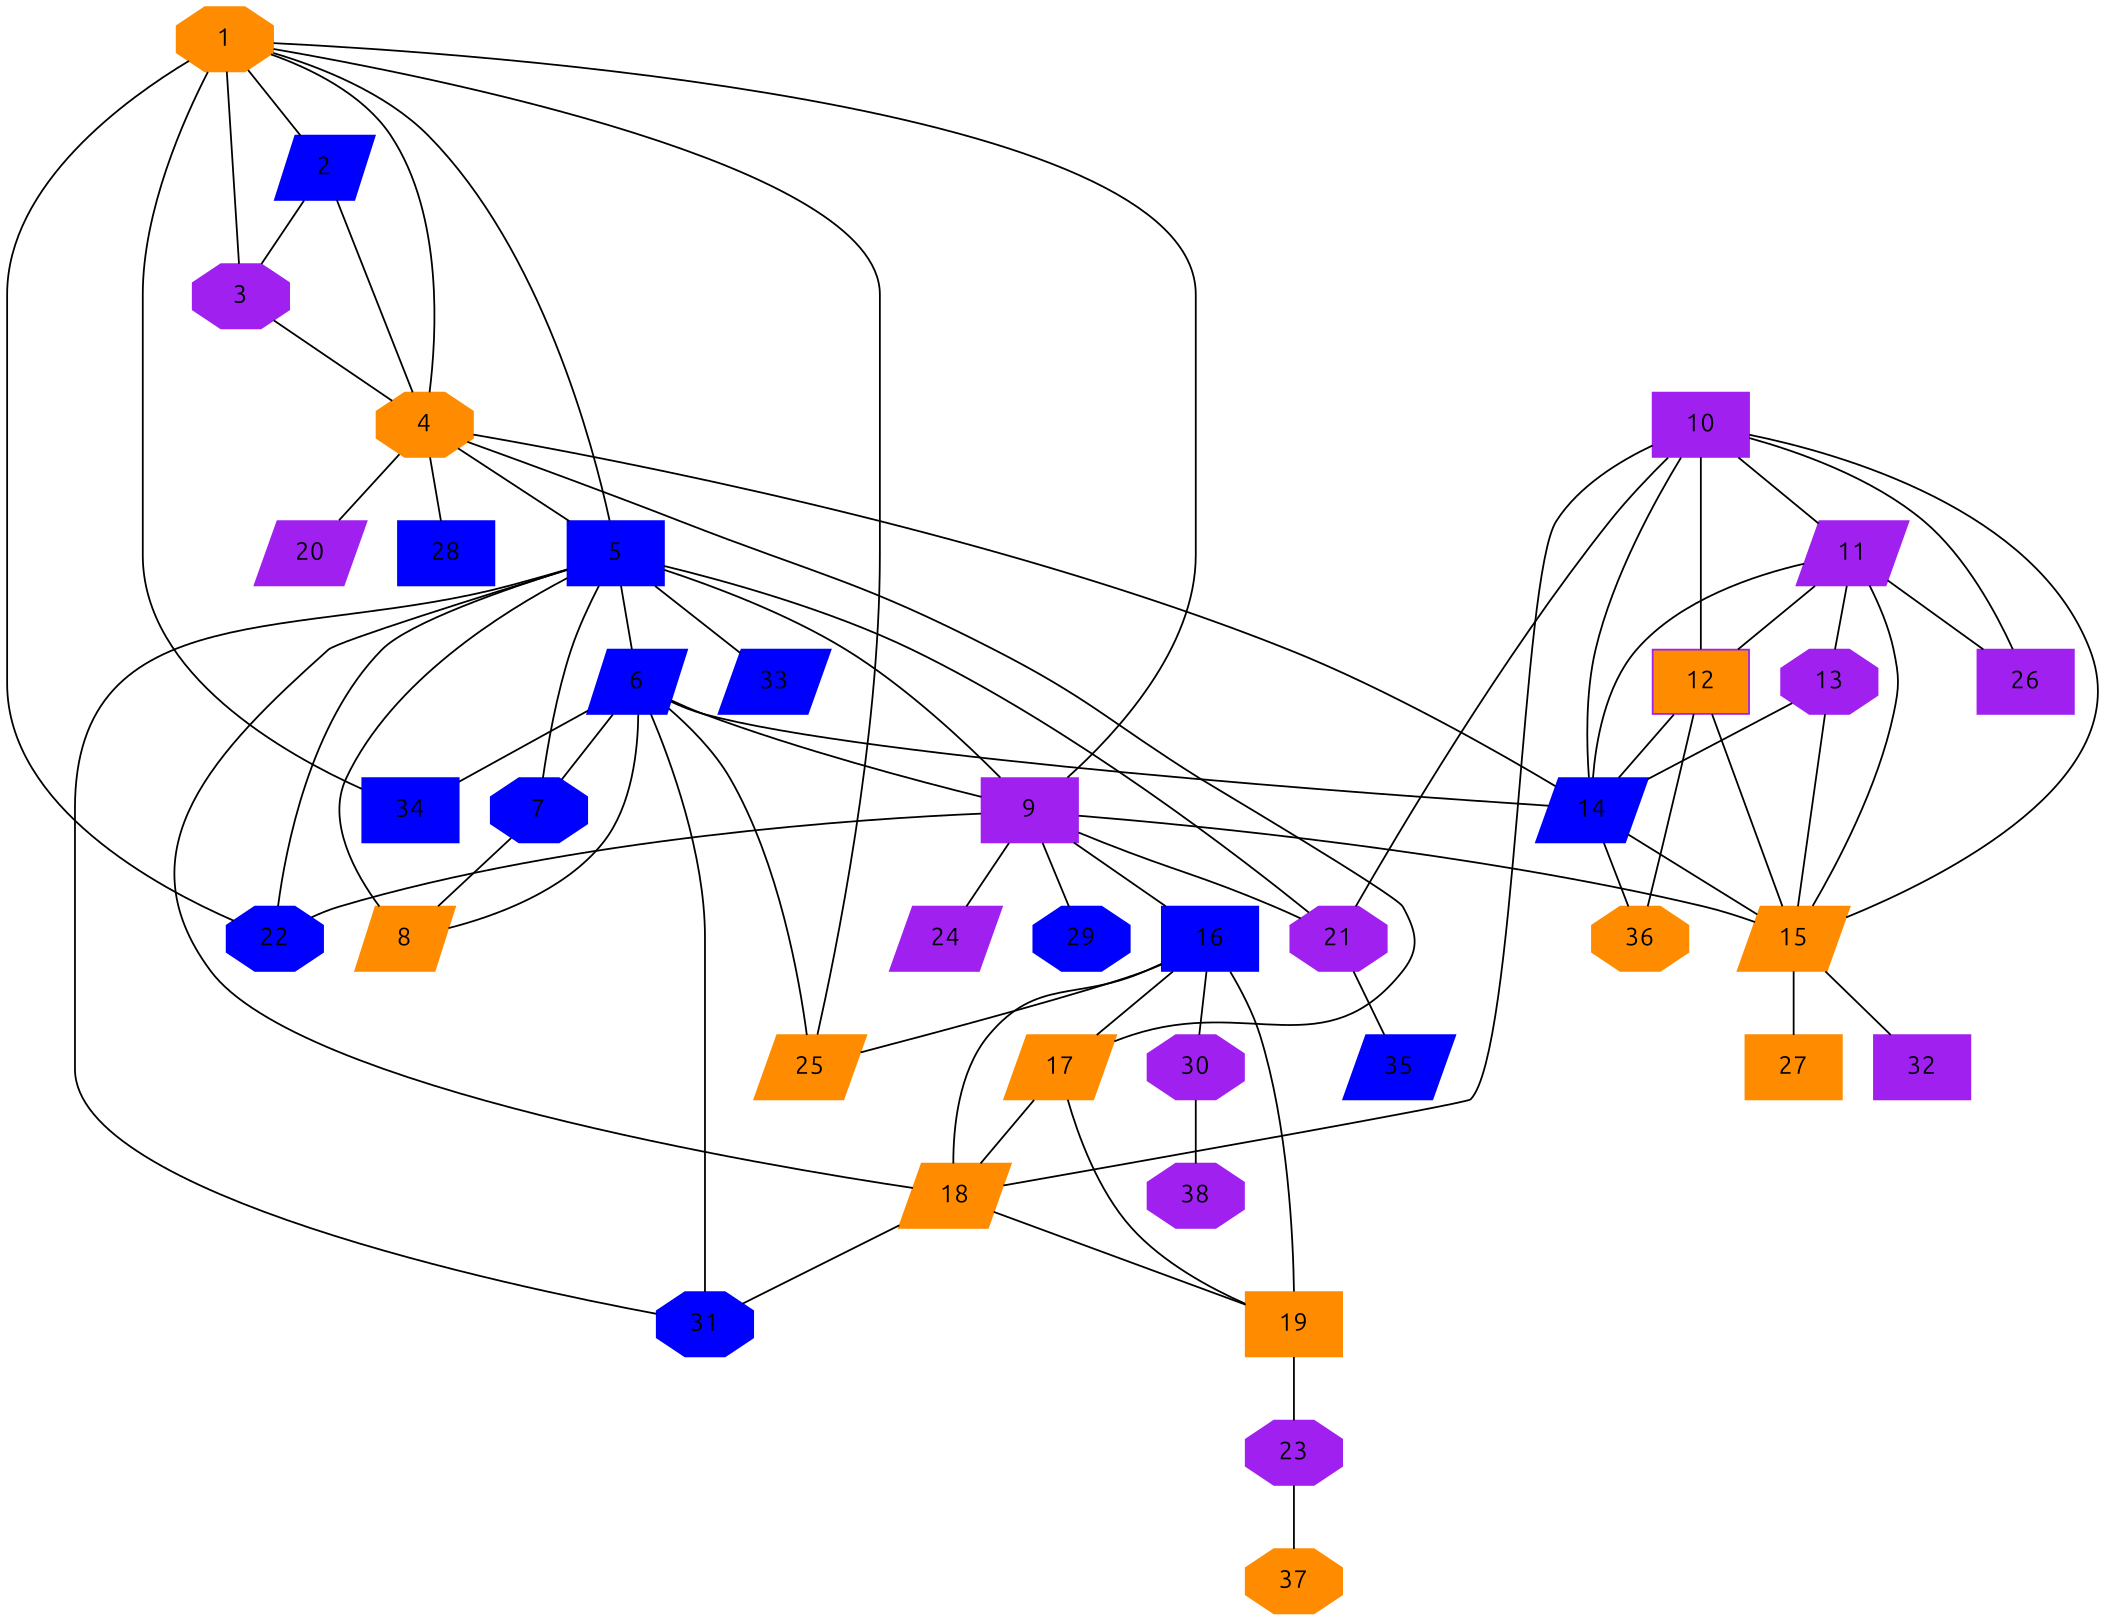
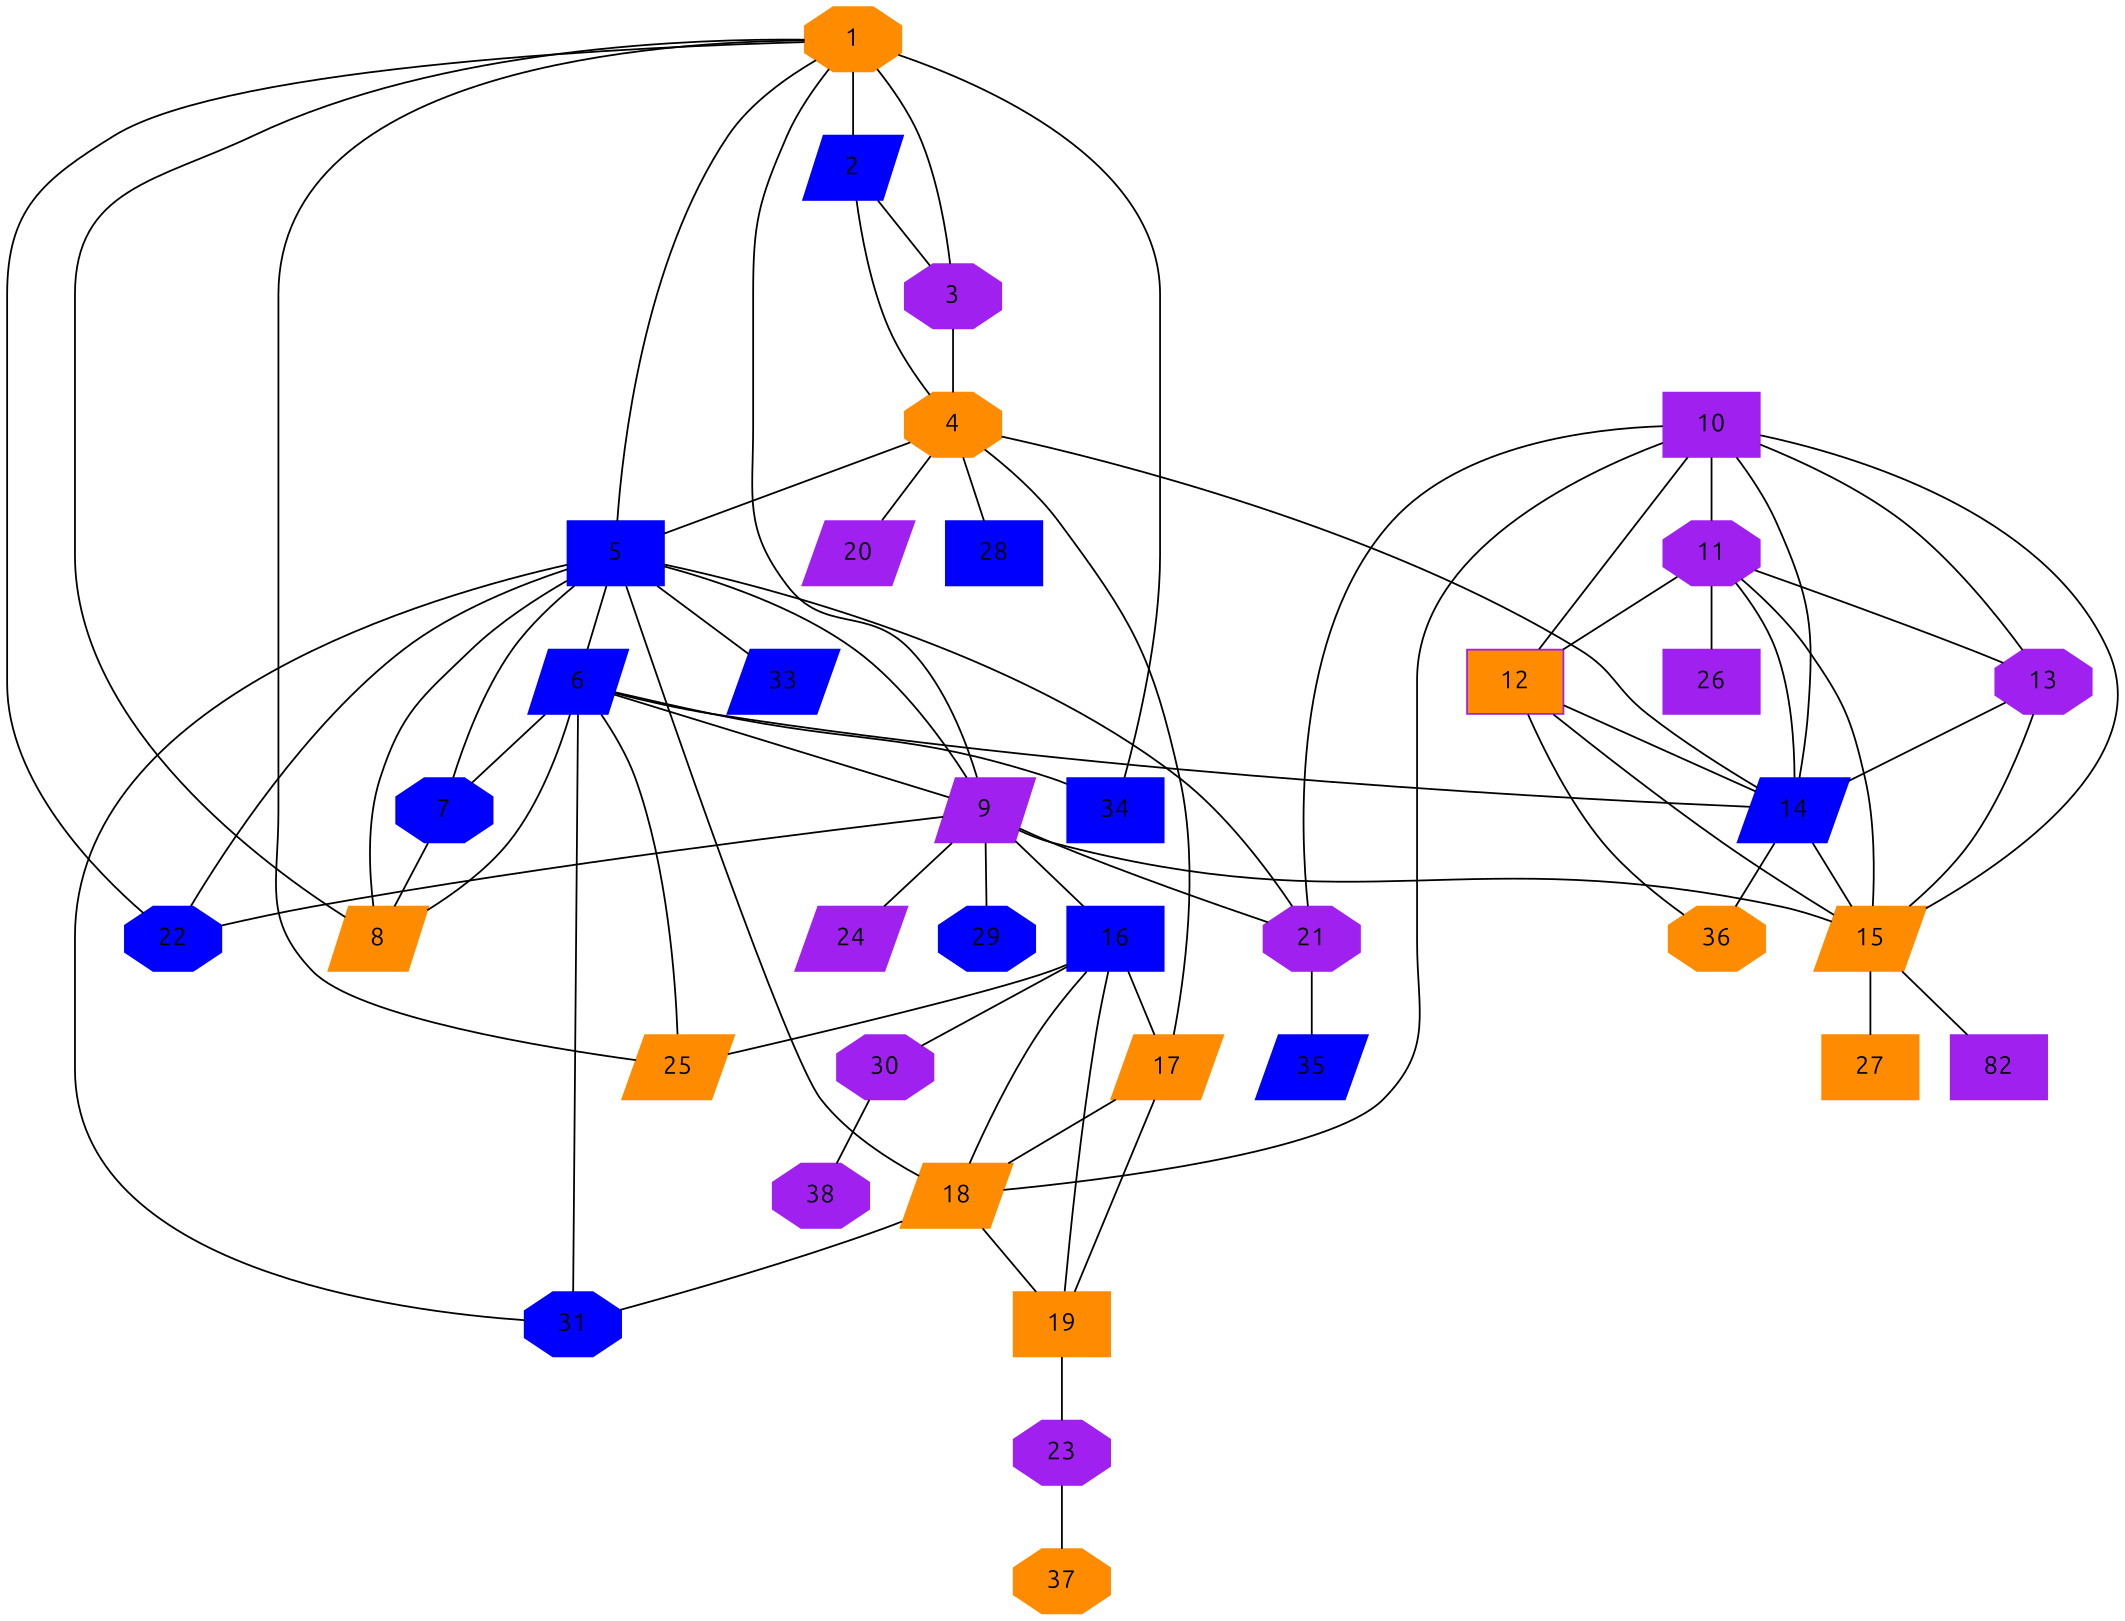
(416, 189) -> (82, 249)
(1909, 510) -> (1908, 526)
(1853, 553) -> (1712, 553)
(1030, 810) -> (985, 810)
(1922, 1067) -> (1999, 1067)
